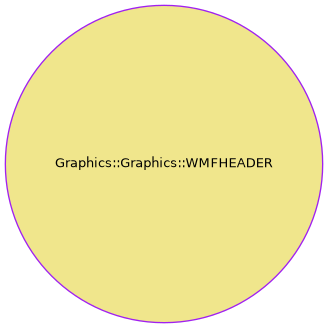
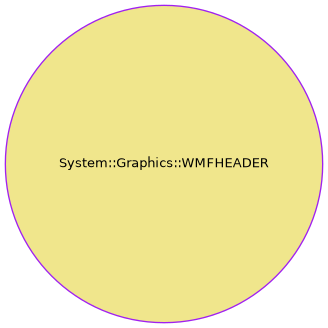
(164, 164) -> (164, 164)
